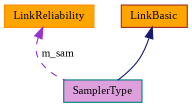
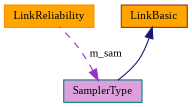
(42, 64) -> (78, 47)
